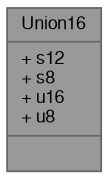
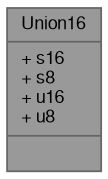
(43, 59) -> (43, 59)
